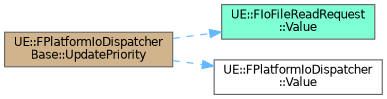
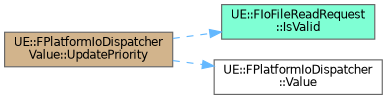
(298, 22) -> (298, 22)
(89, 50) -> (89, 50)
